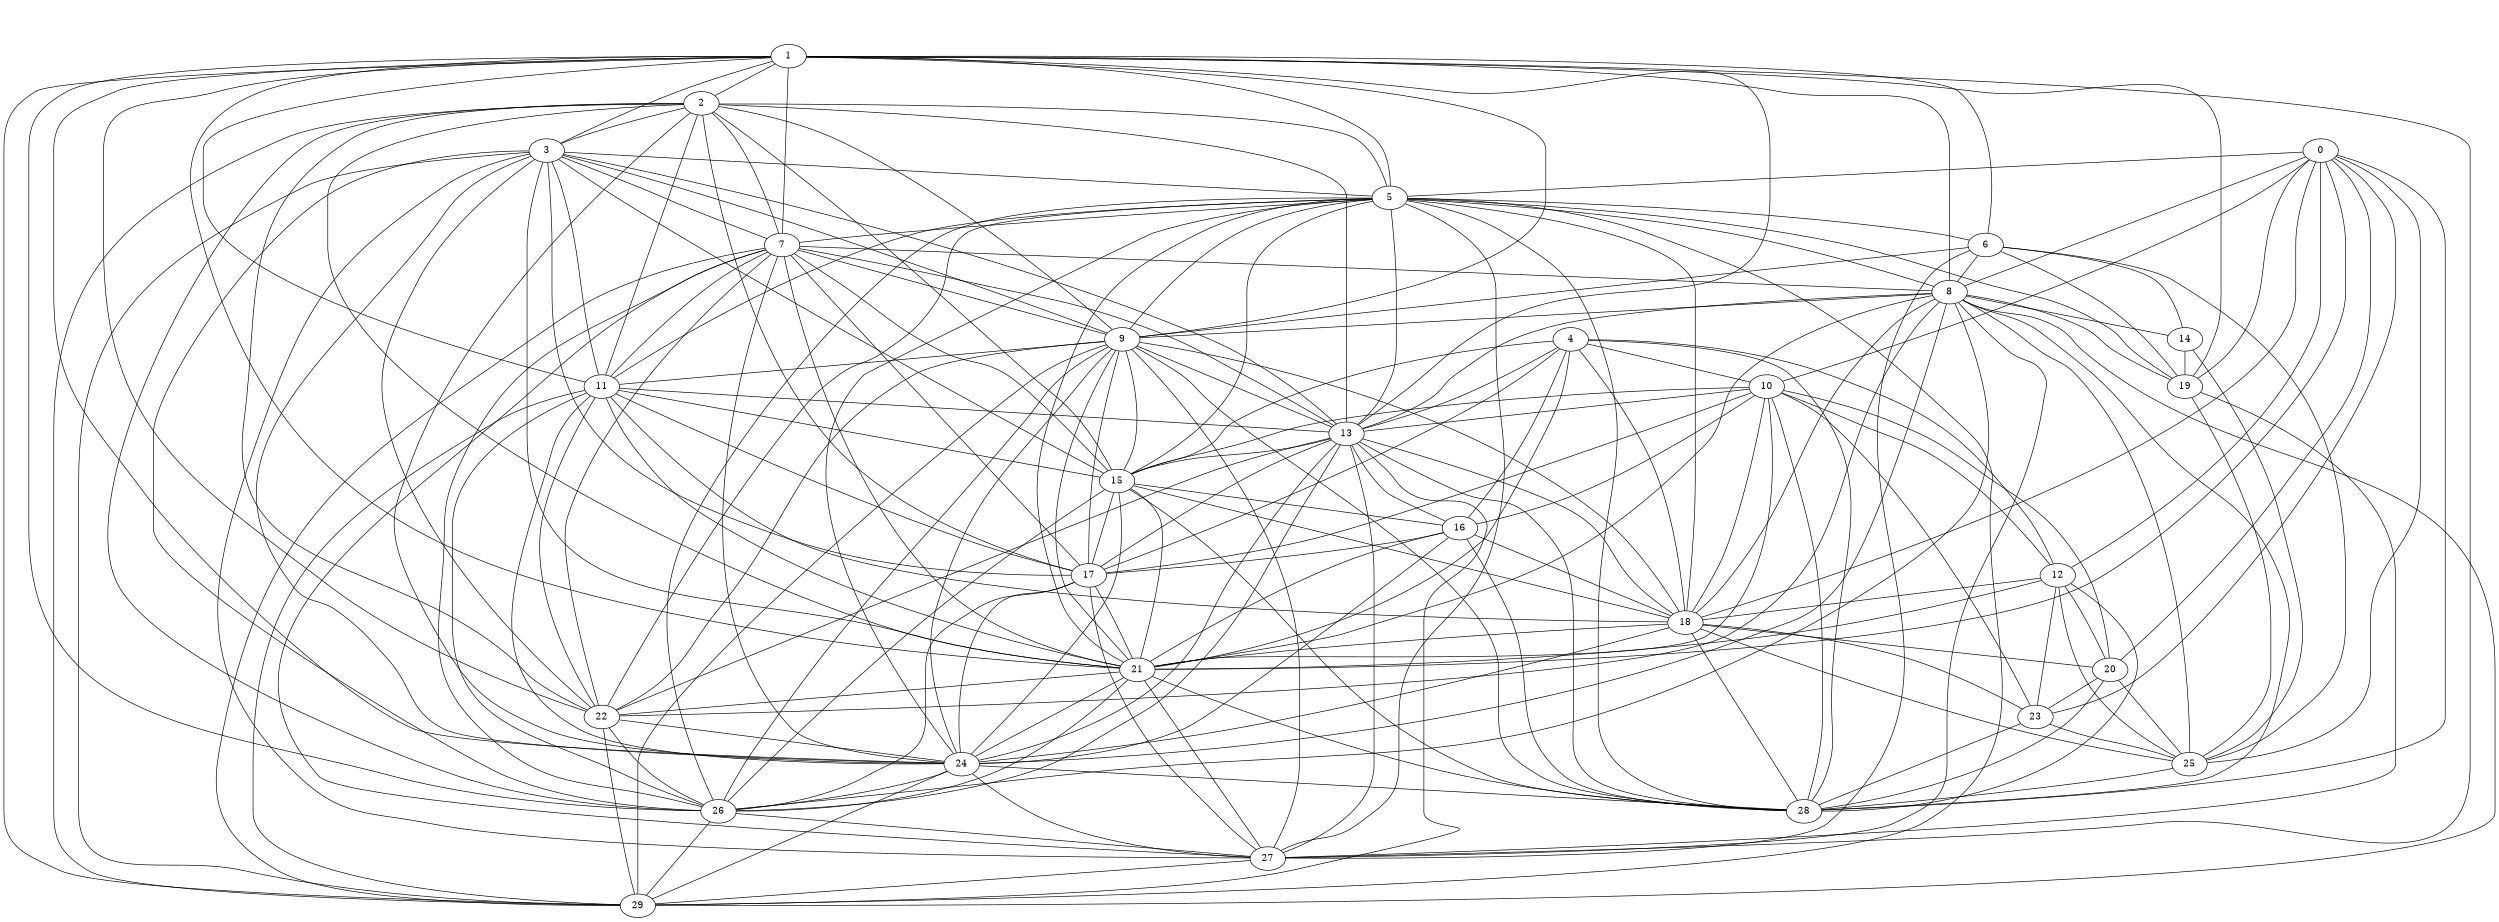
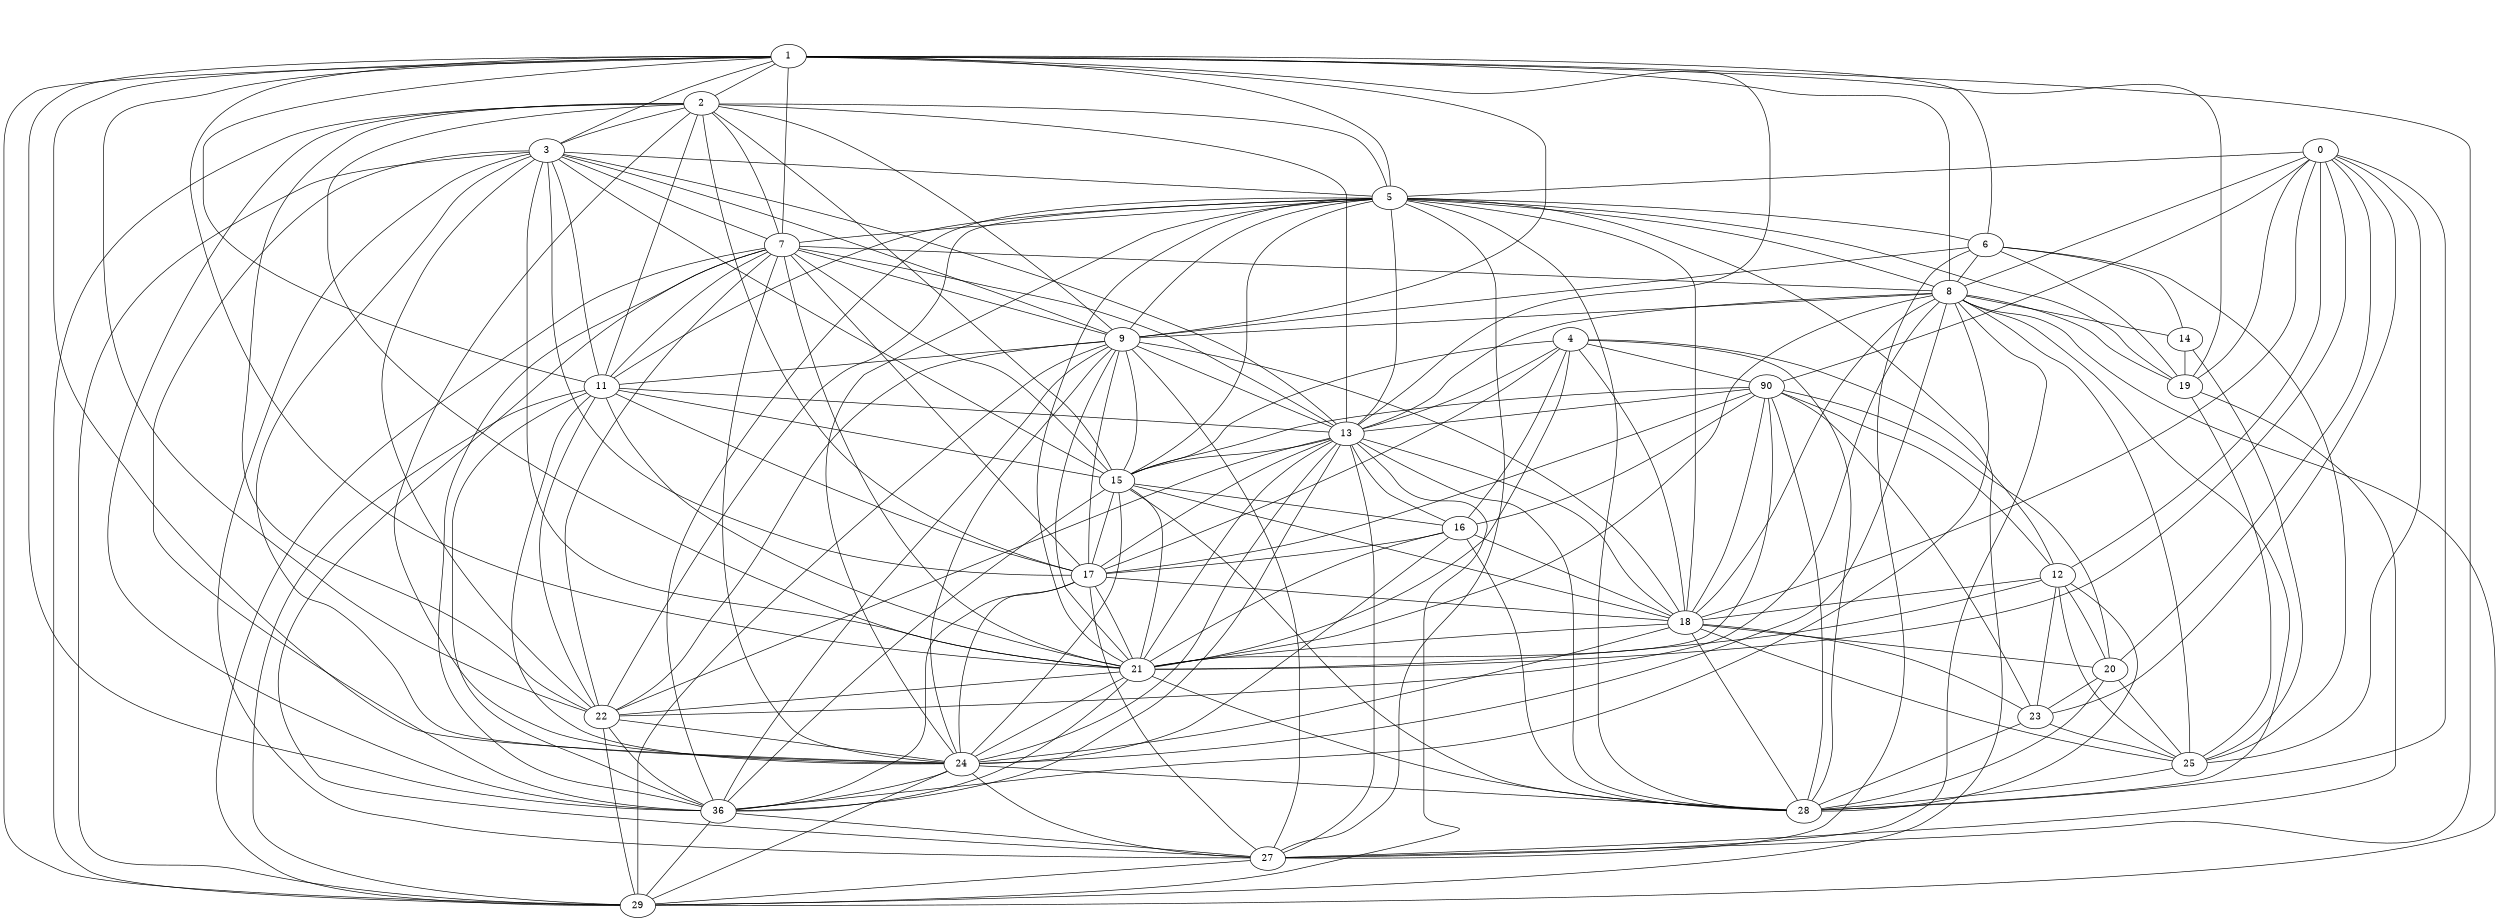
(1767, 387) -> (1767, 387)
(1431, 568) -> none
(1083, 595) -> (1401, 600)
(1206, 768) -> (1225, 537)
(718, 811) -> (718, 811)
